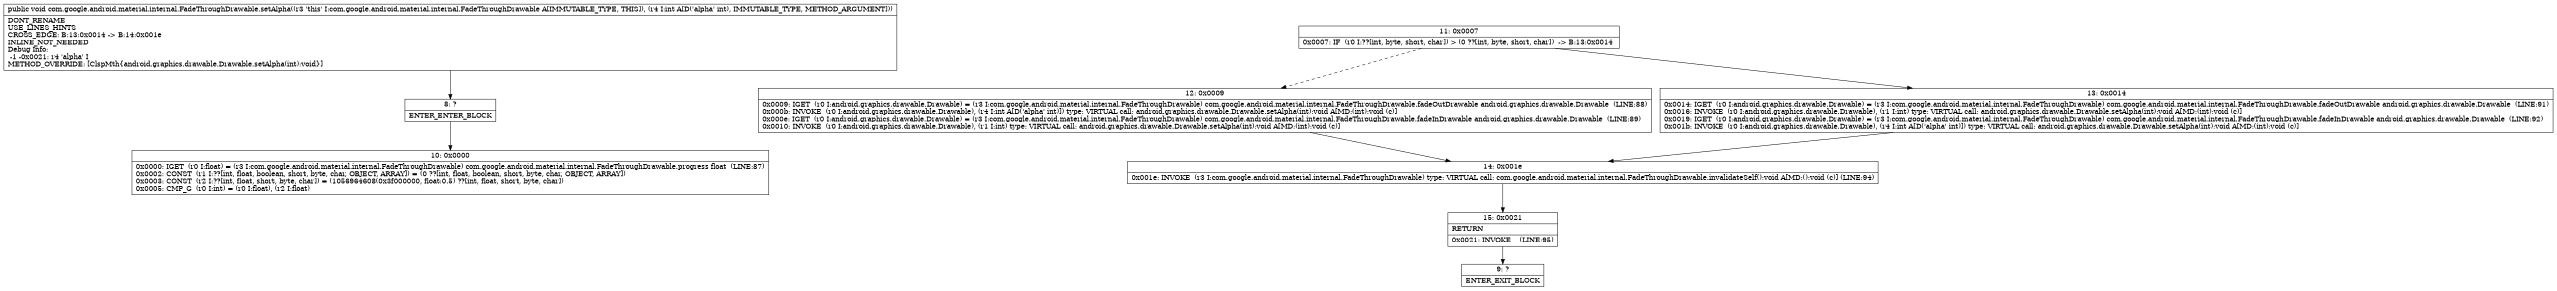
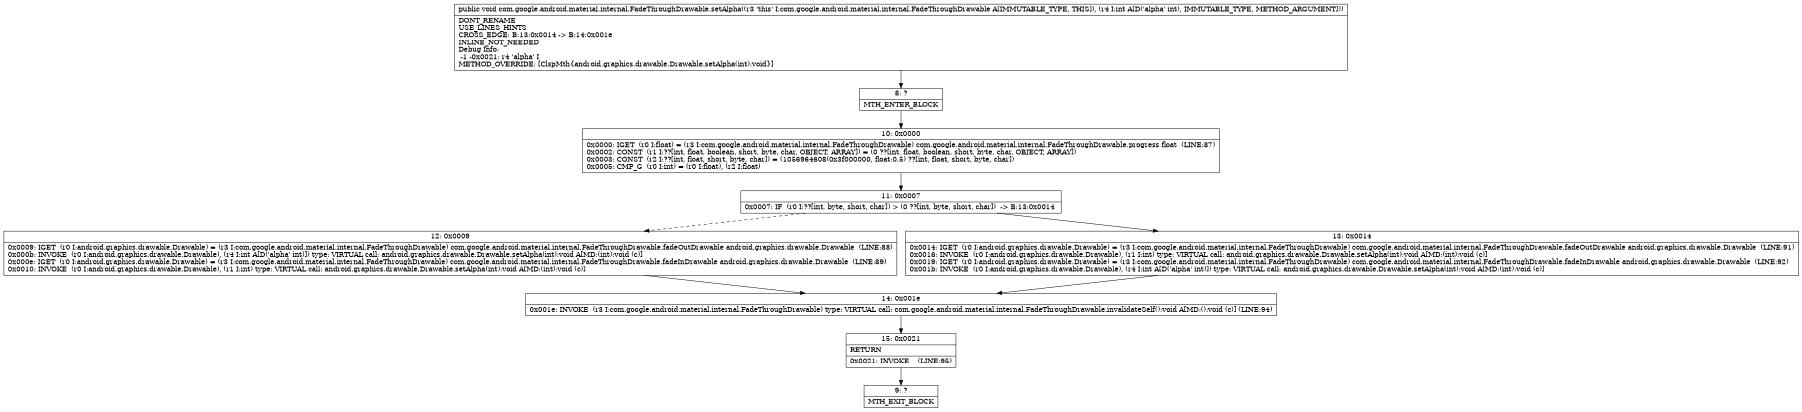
(450, 116) -> (901, 105)
none -> (901, 179)
(1503, 281) -> (901, 402)
